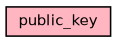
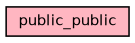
(58, 22) -> (68, 22)
